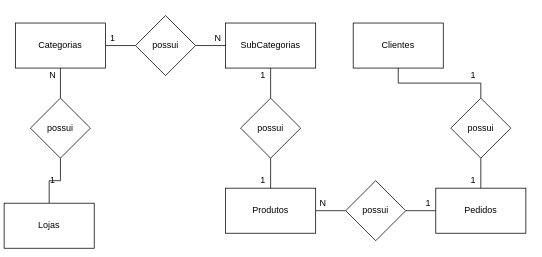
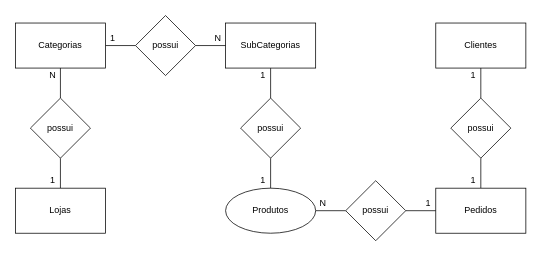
(398, 45) -> (480, 45)
(270, 210) -> (270, 210)
(49, 225) -> (60, 210)
